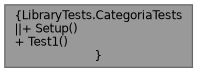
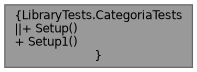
(99, 36) -> (99, 36)
